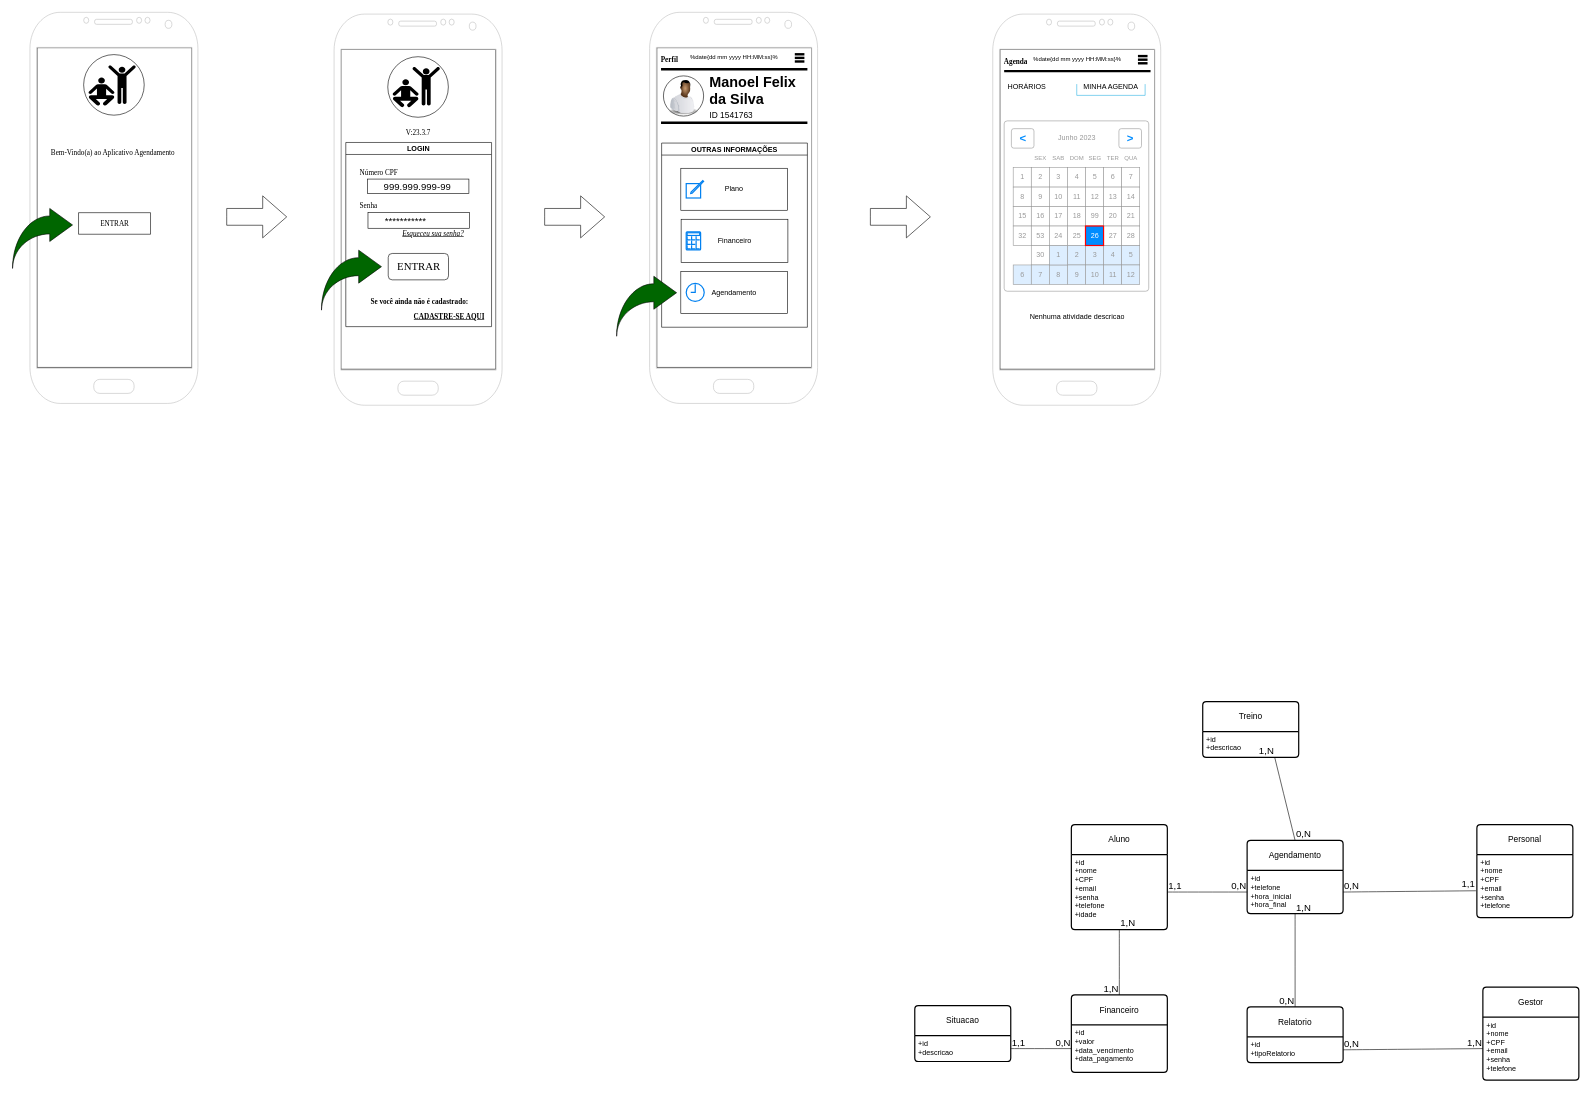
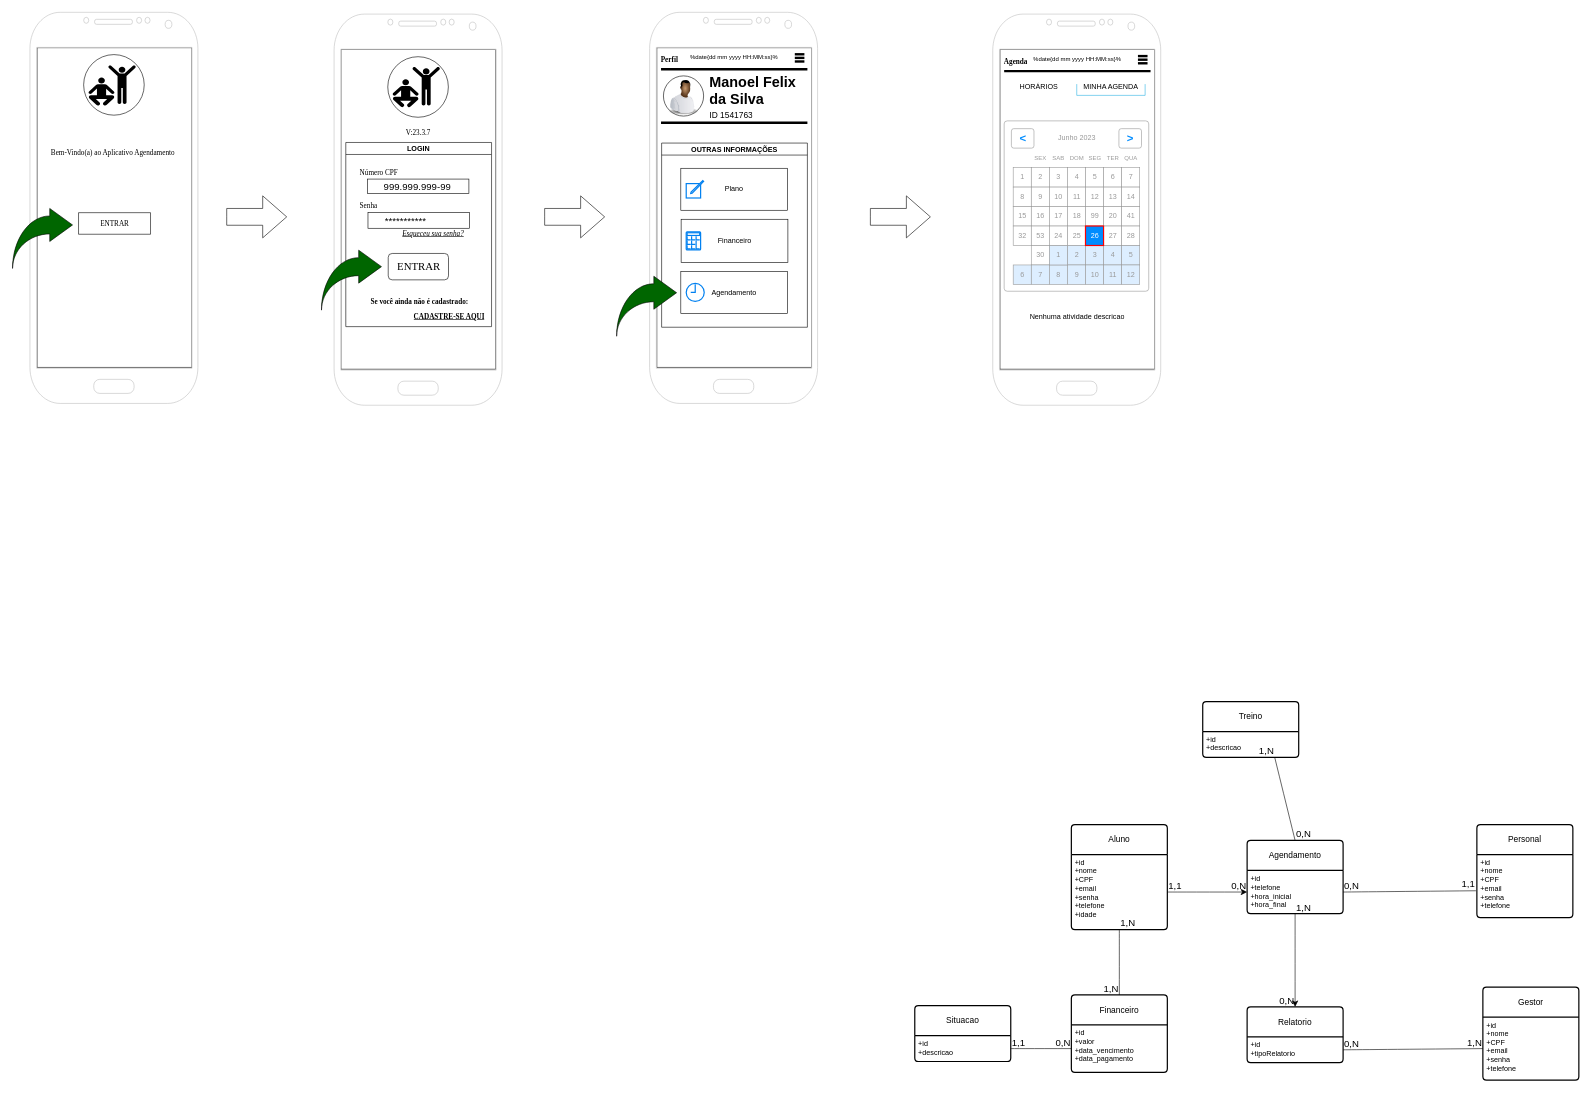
(1027, 87) -> (1039, 87)
(1131, 216) -> (1131, 216)
(1242, 892) -> (1240, 892)
(1295, 1002) -> (1295, 1000)
